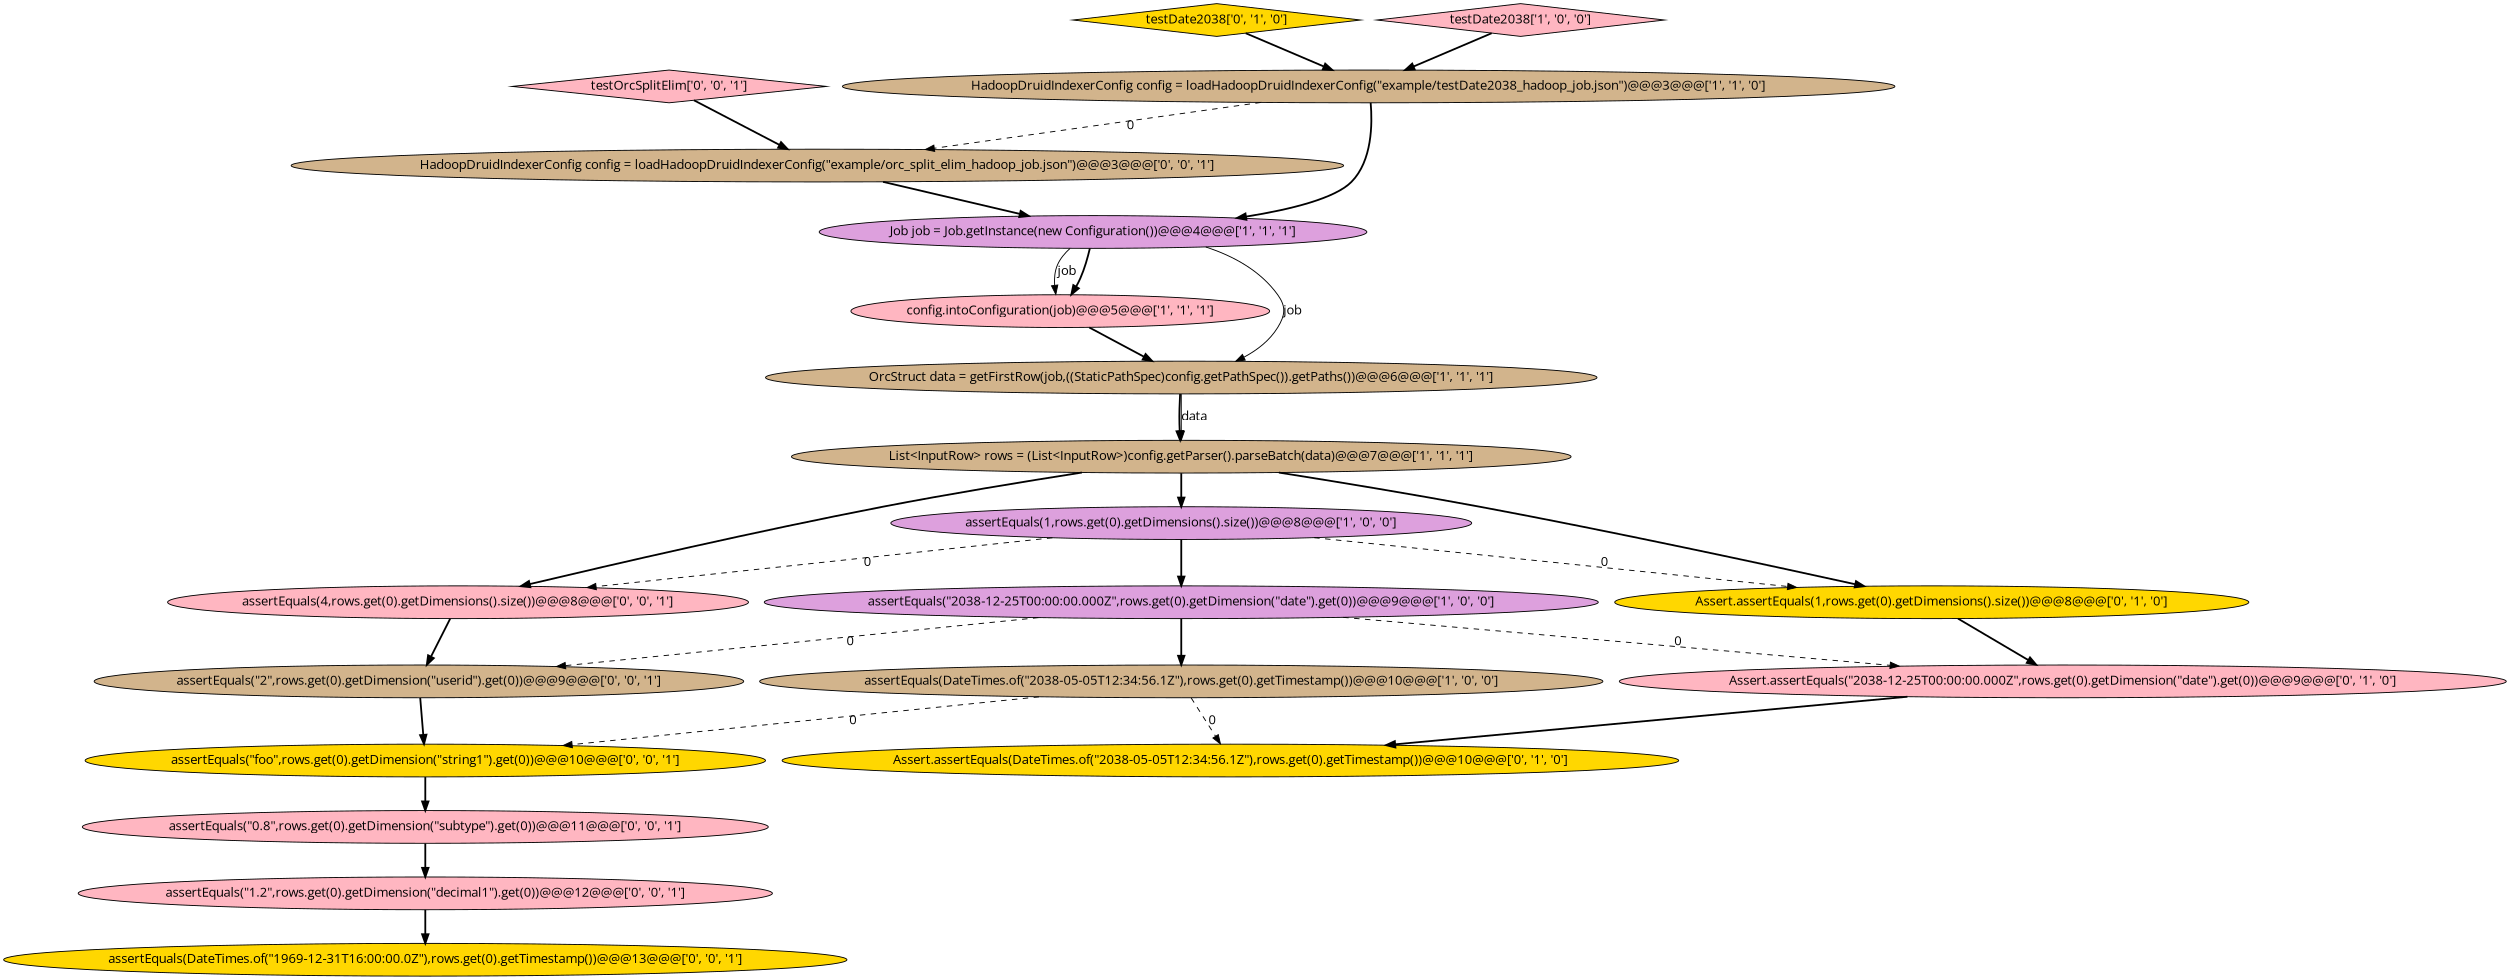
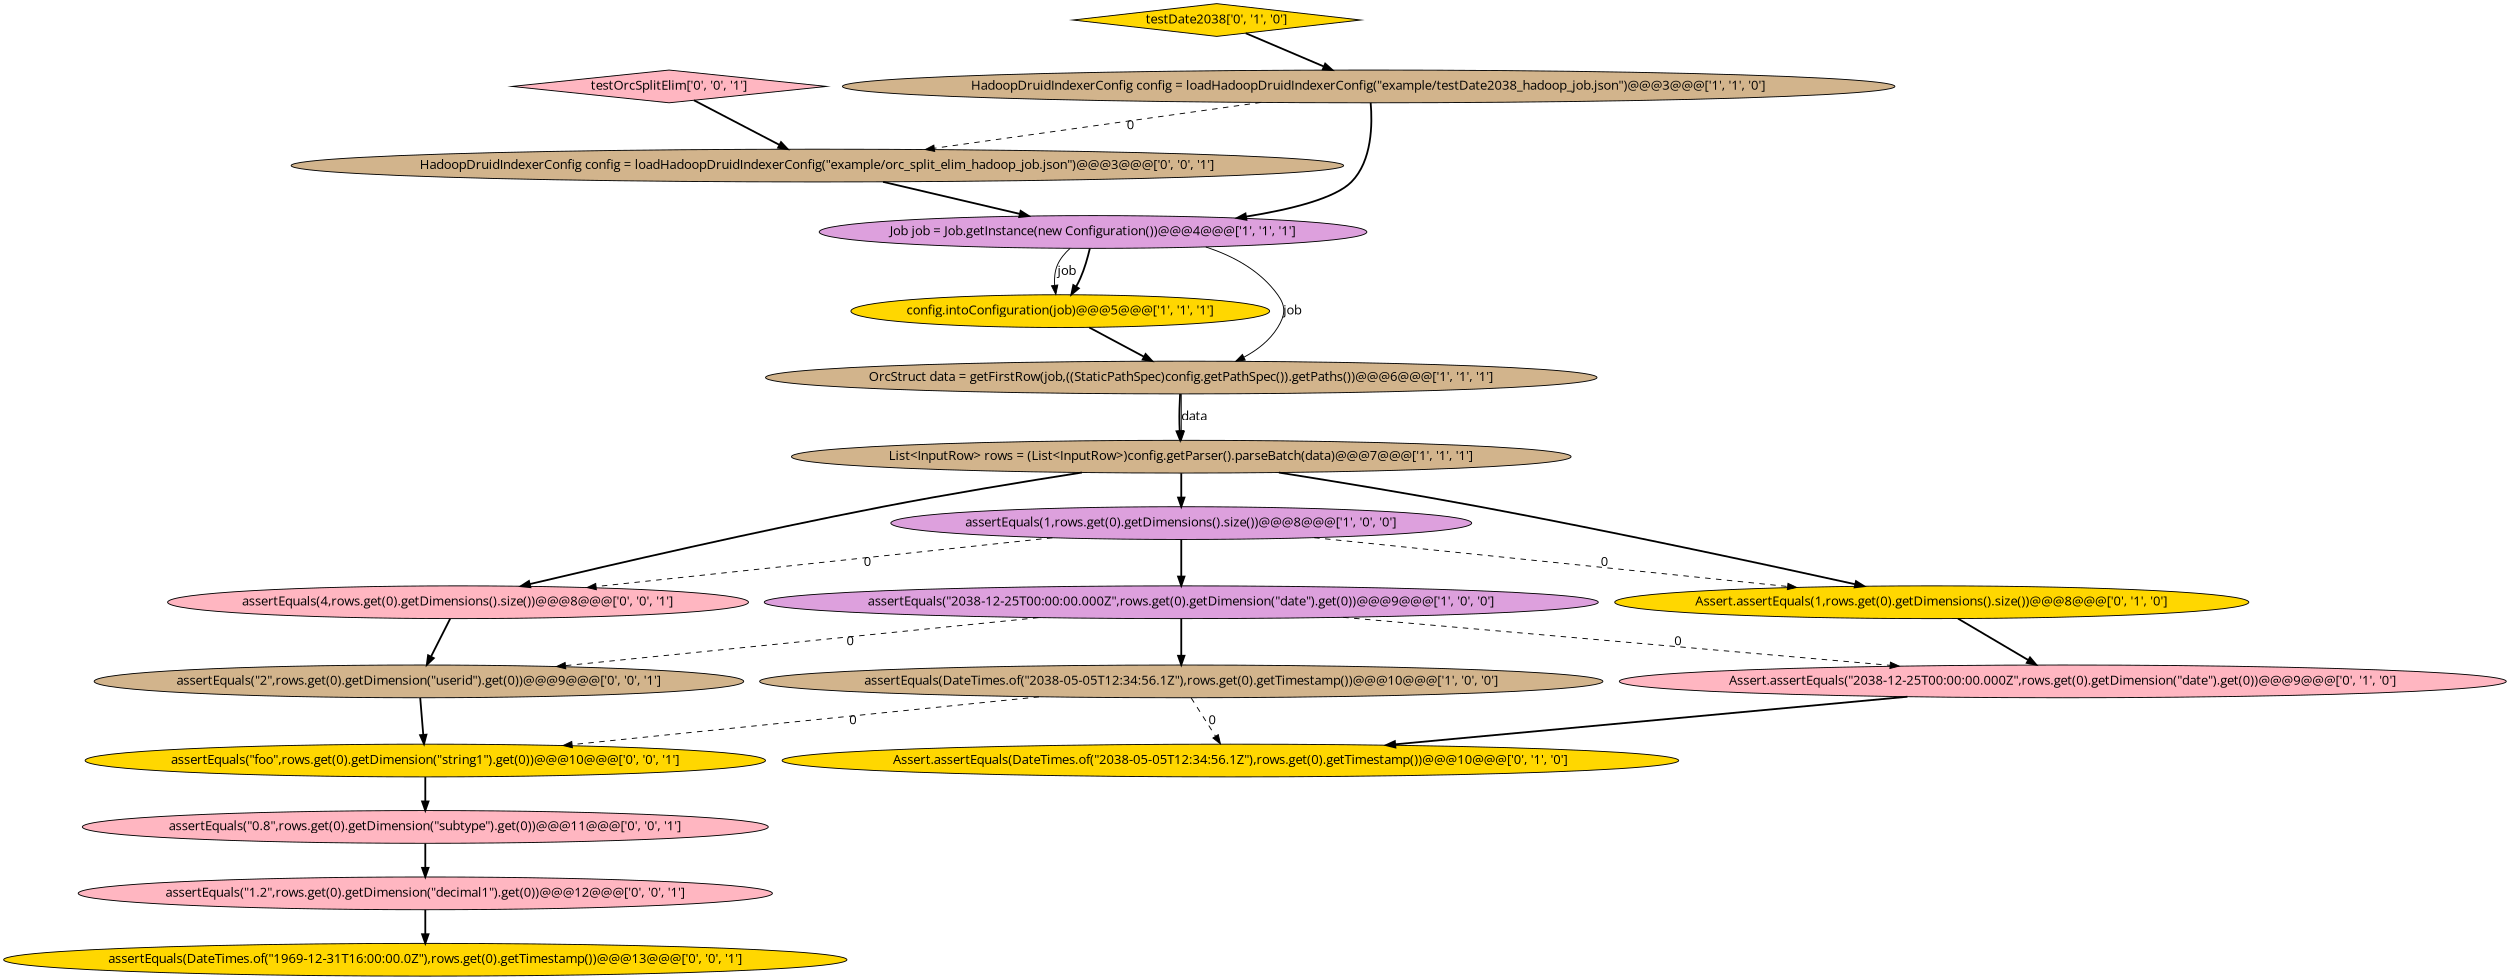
(1521, 20) -> none
(1060, 311) -> (1060, 311)
